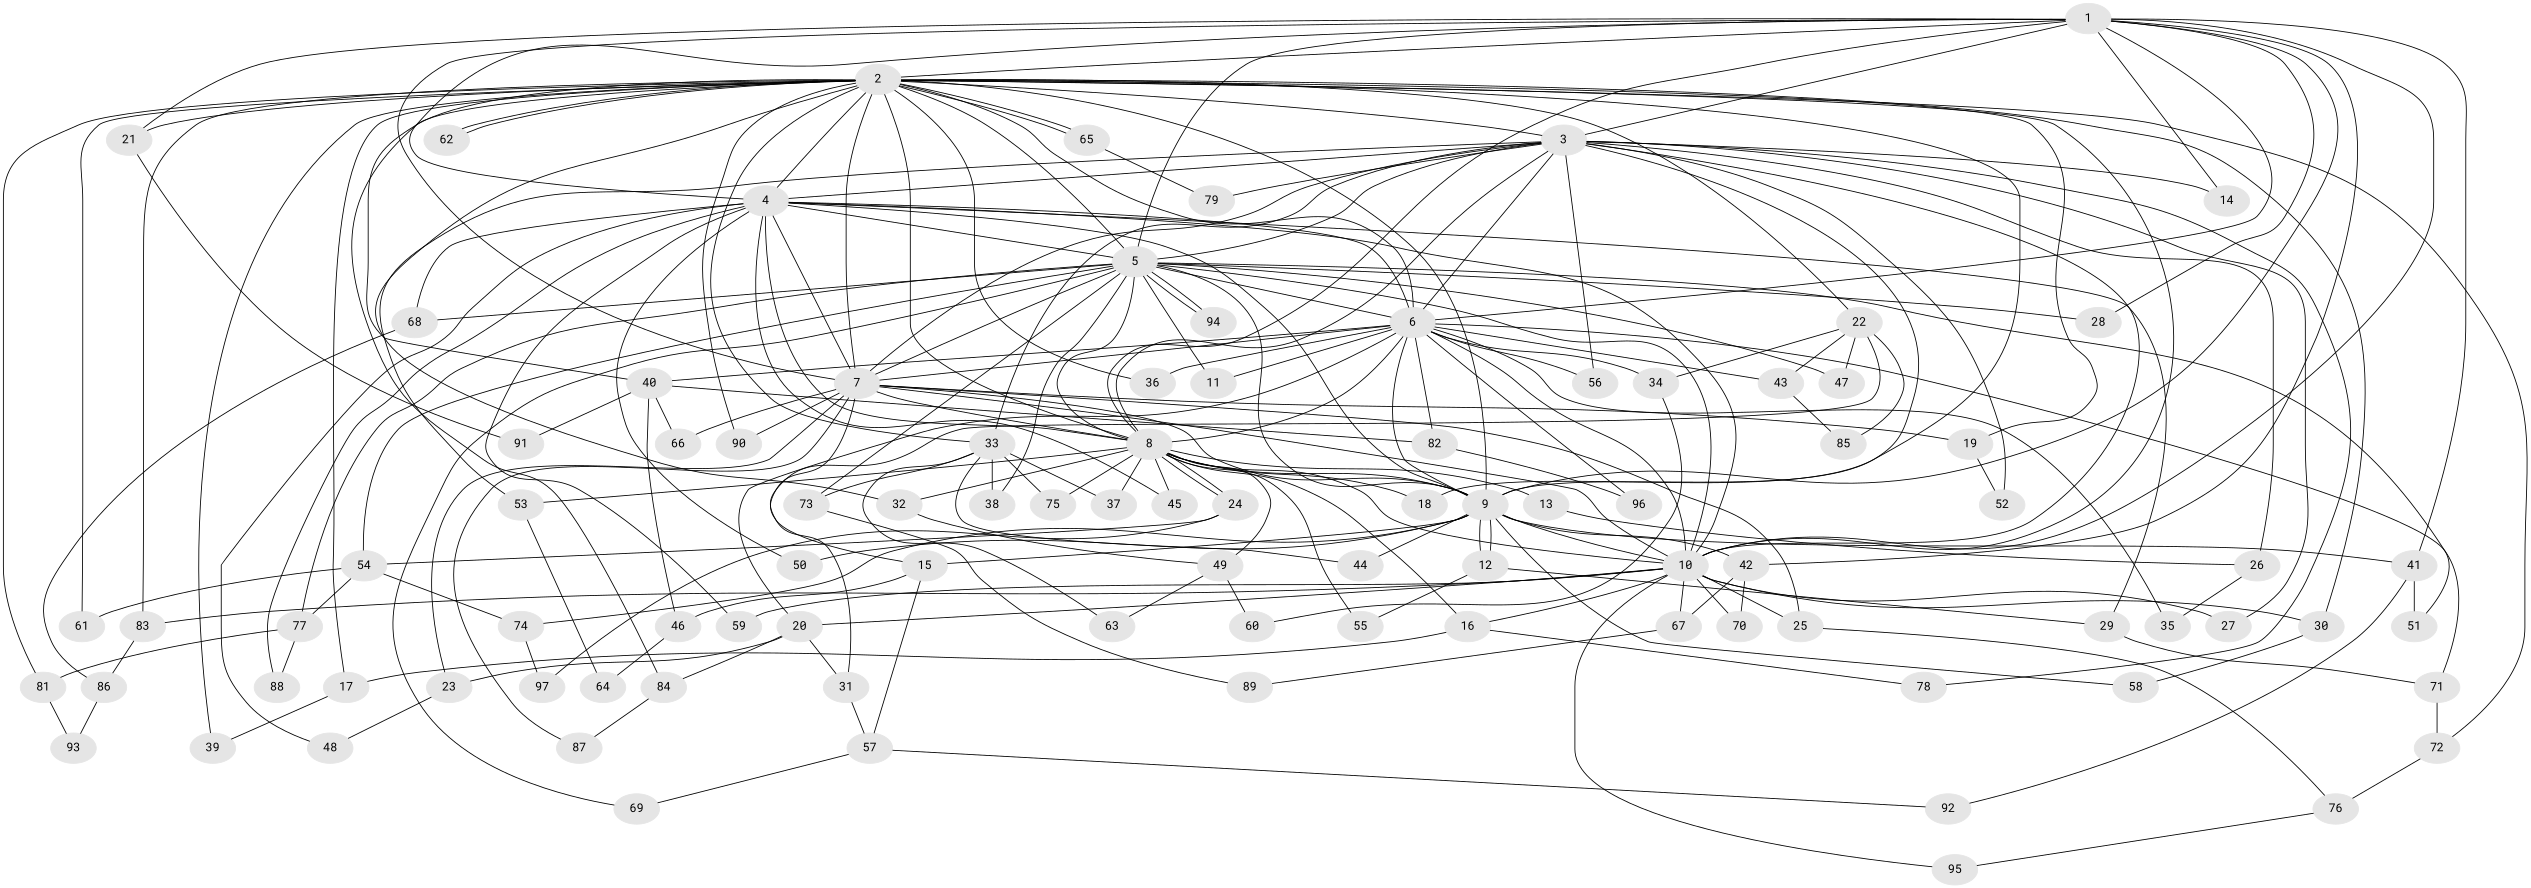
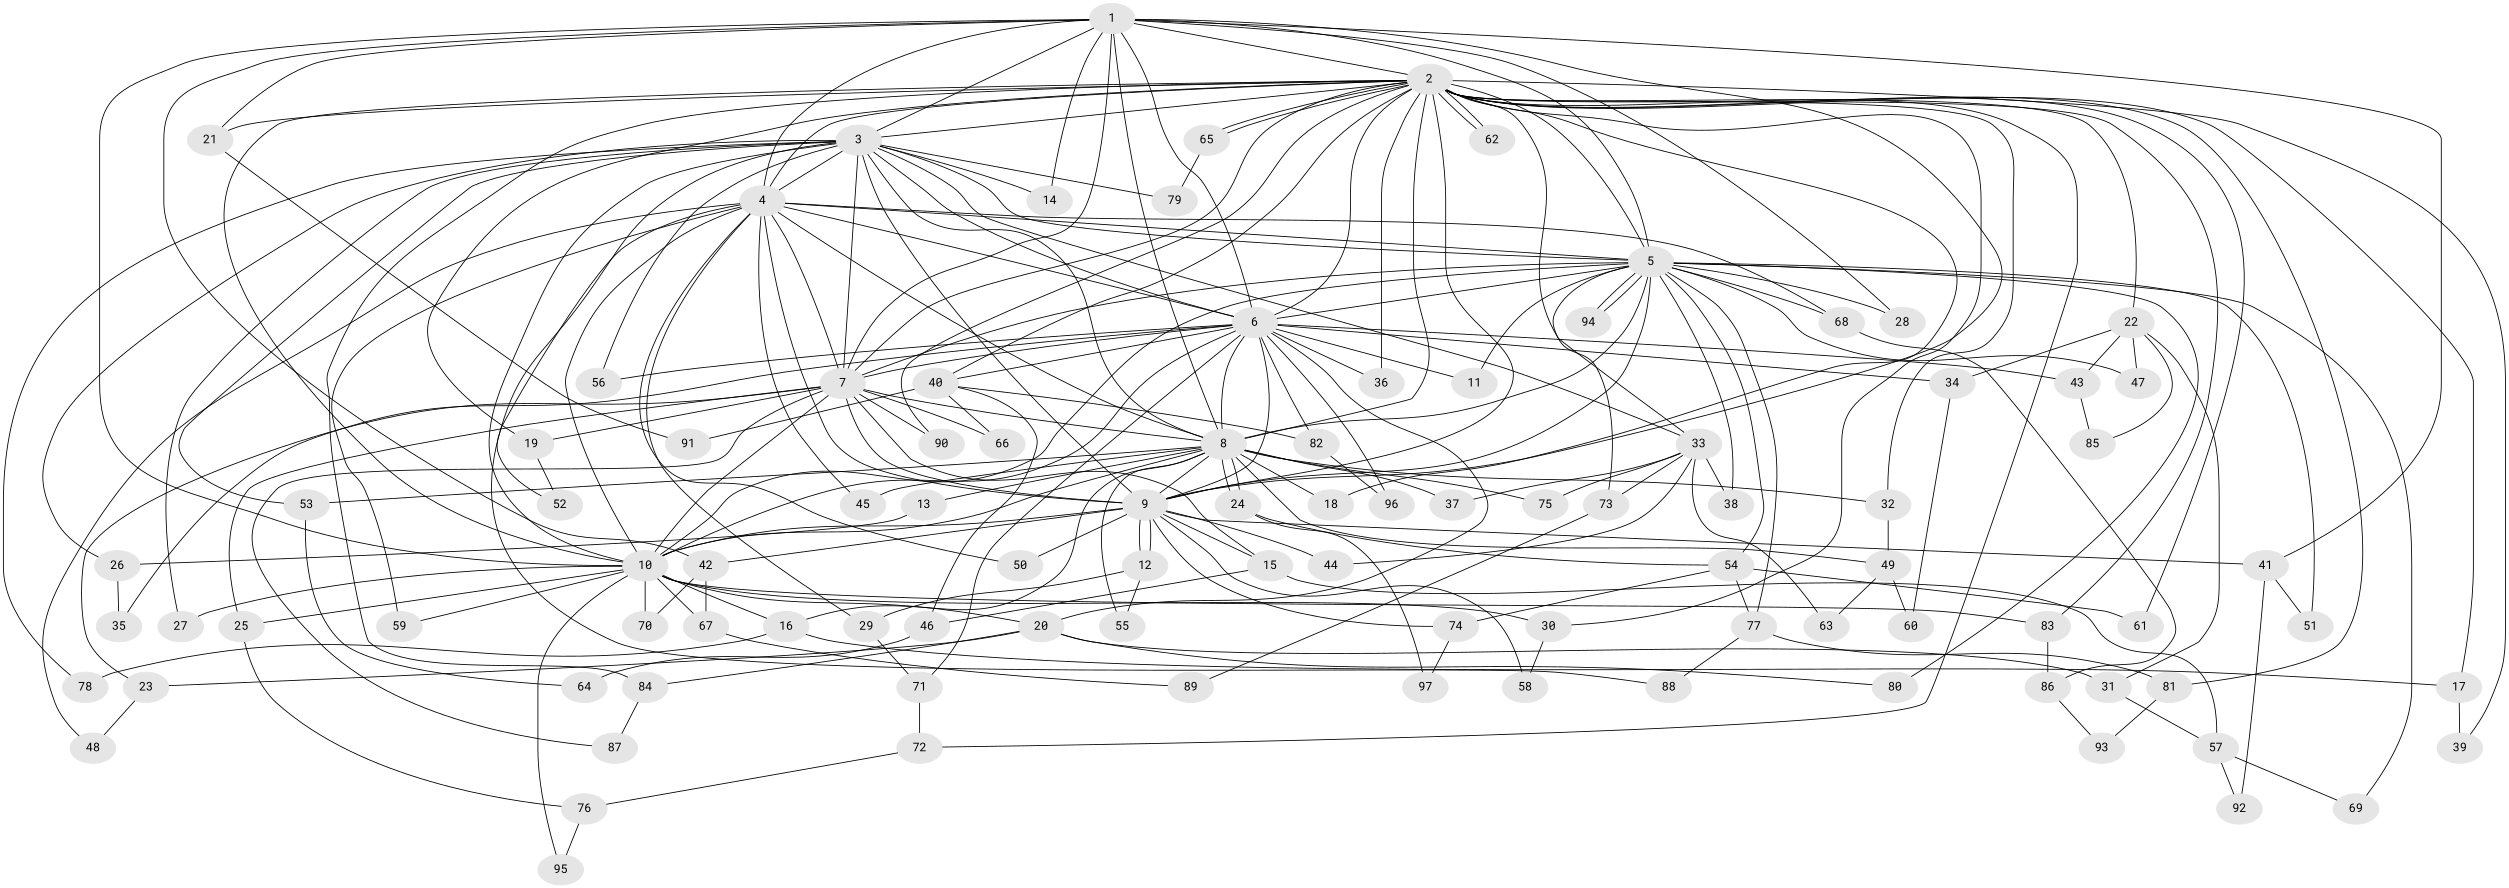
none -> (1895, 687)
